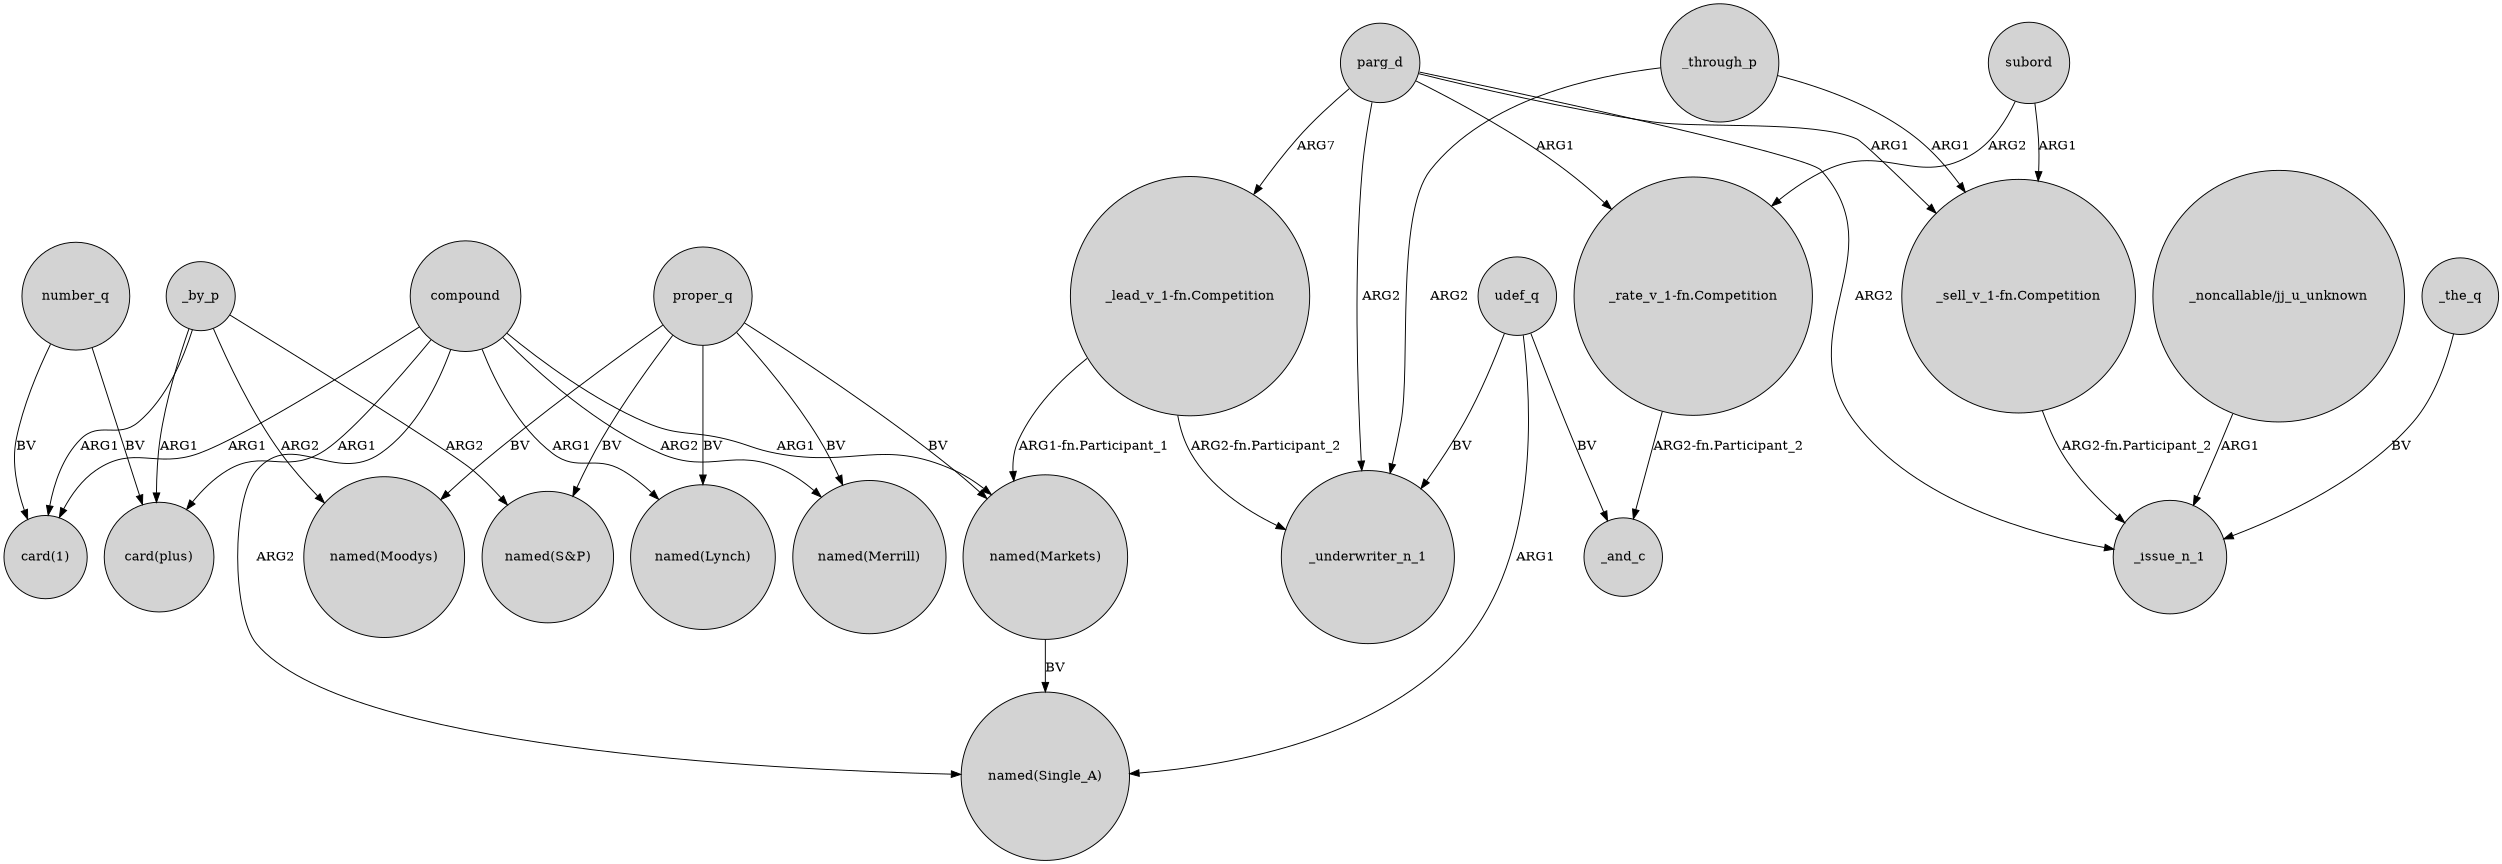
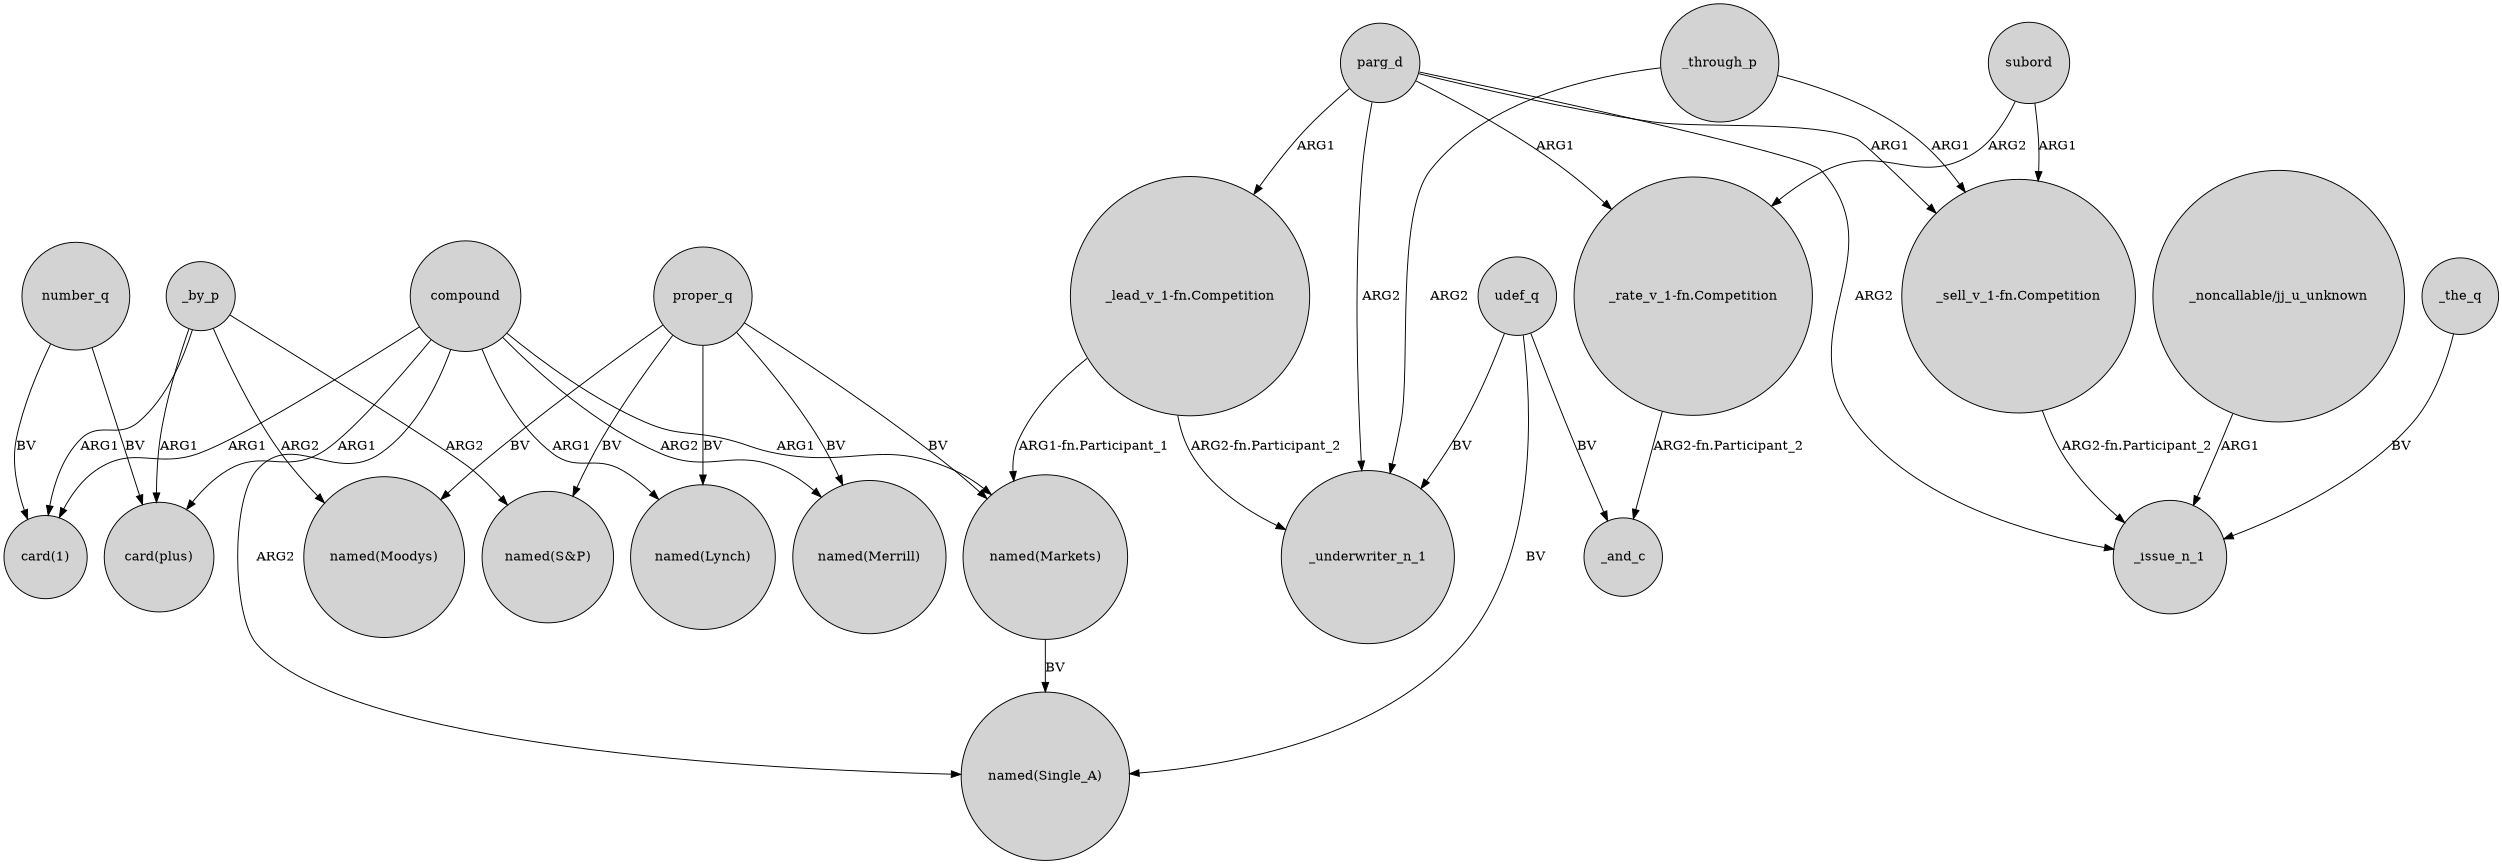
(1316, 146) -> (1316, 146)
(1536, 557) -> (1536, 557)
